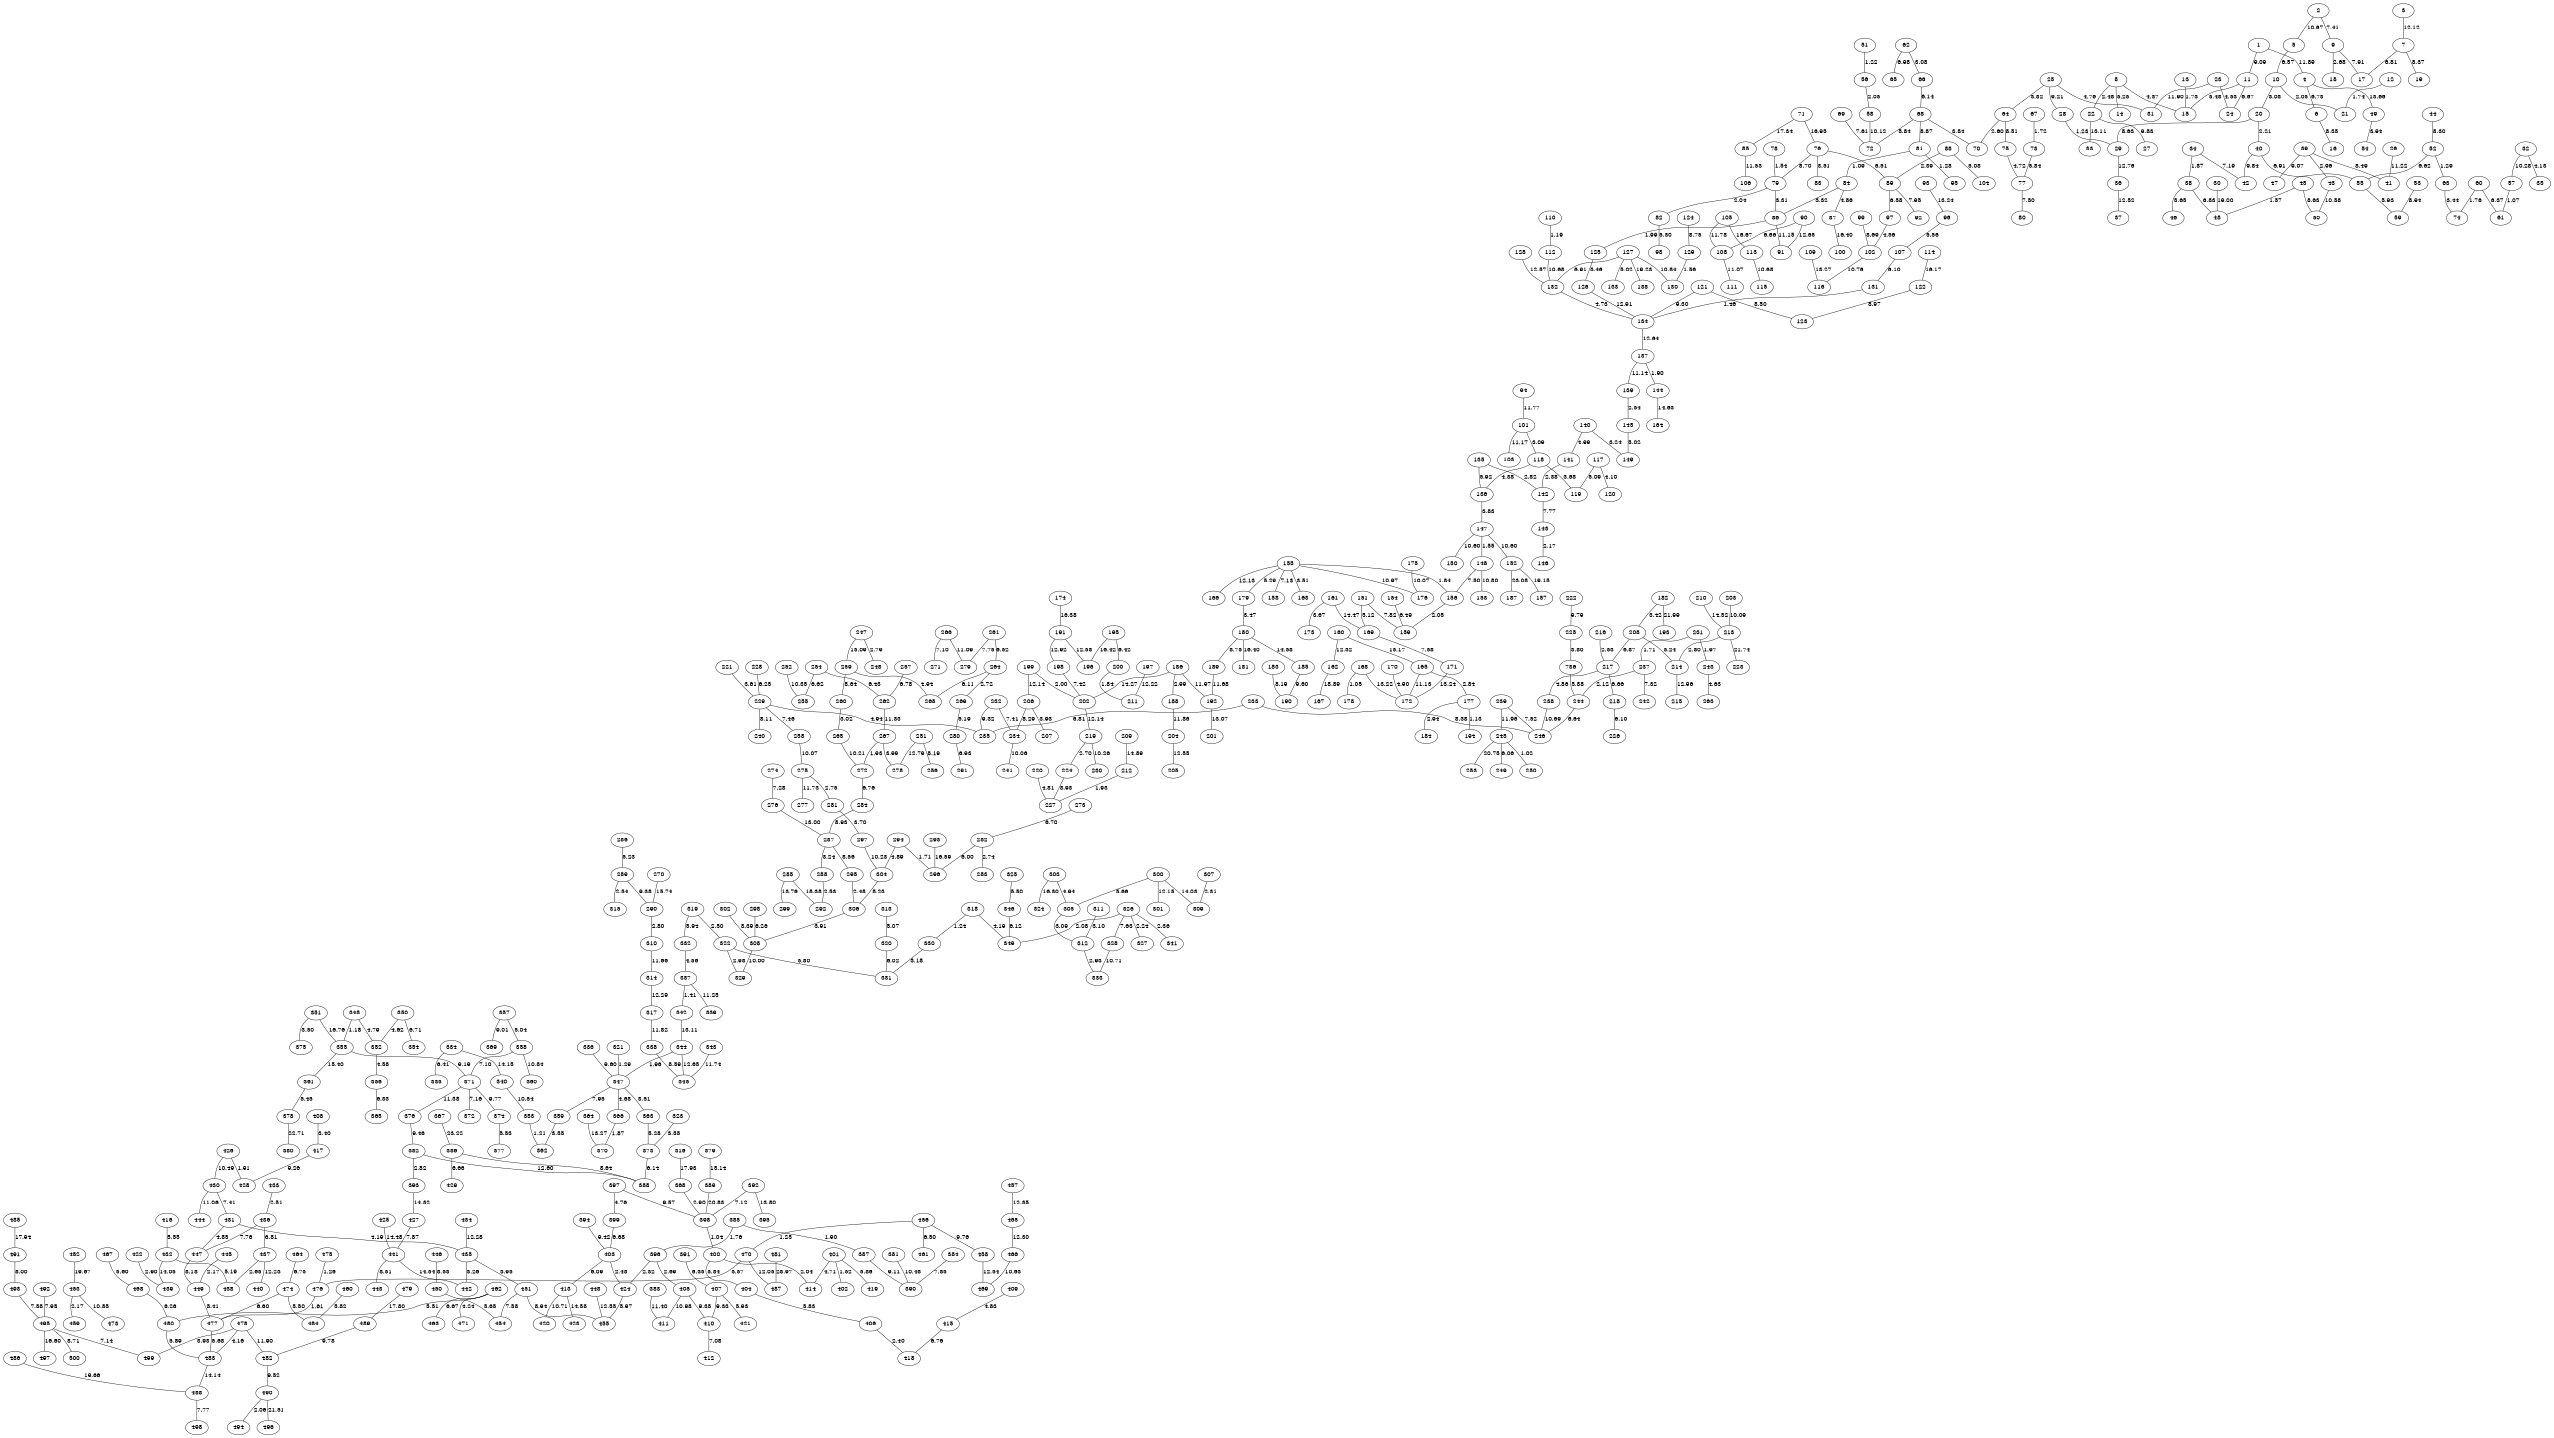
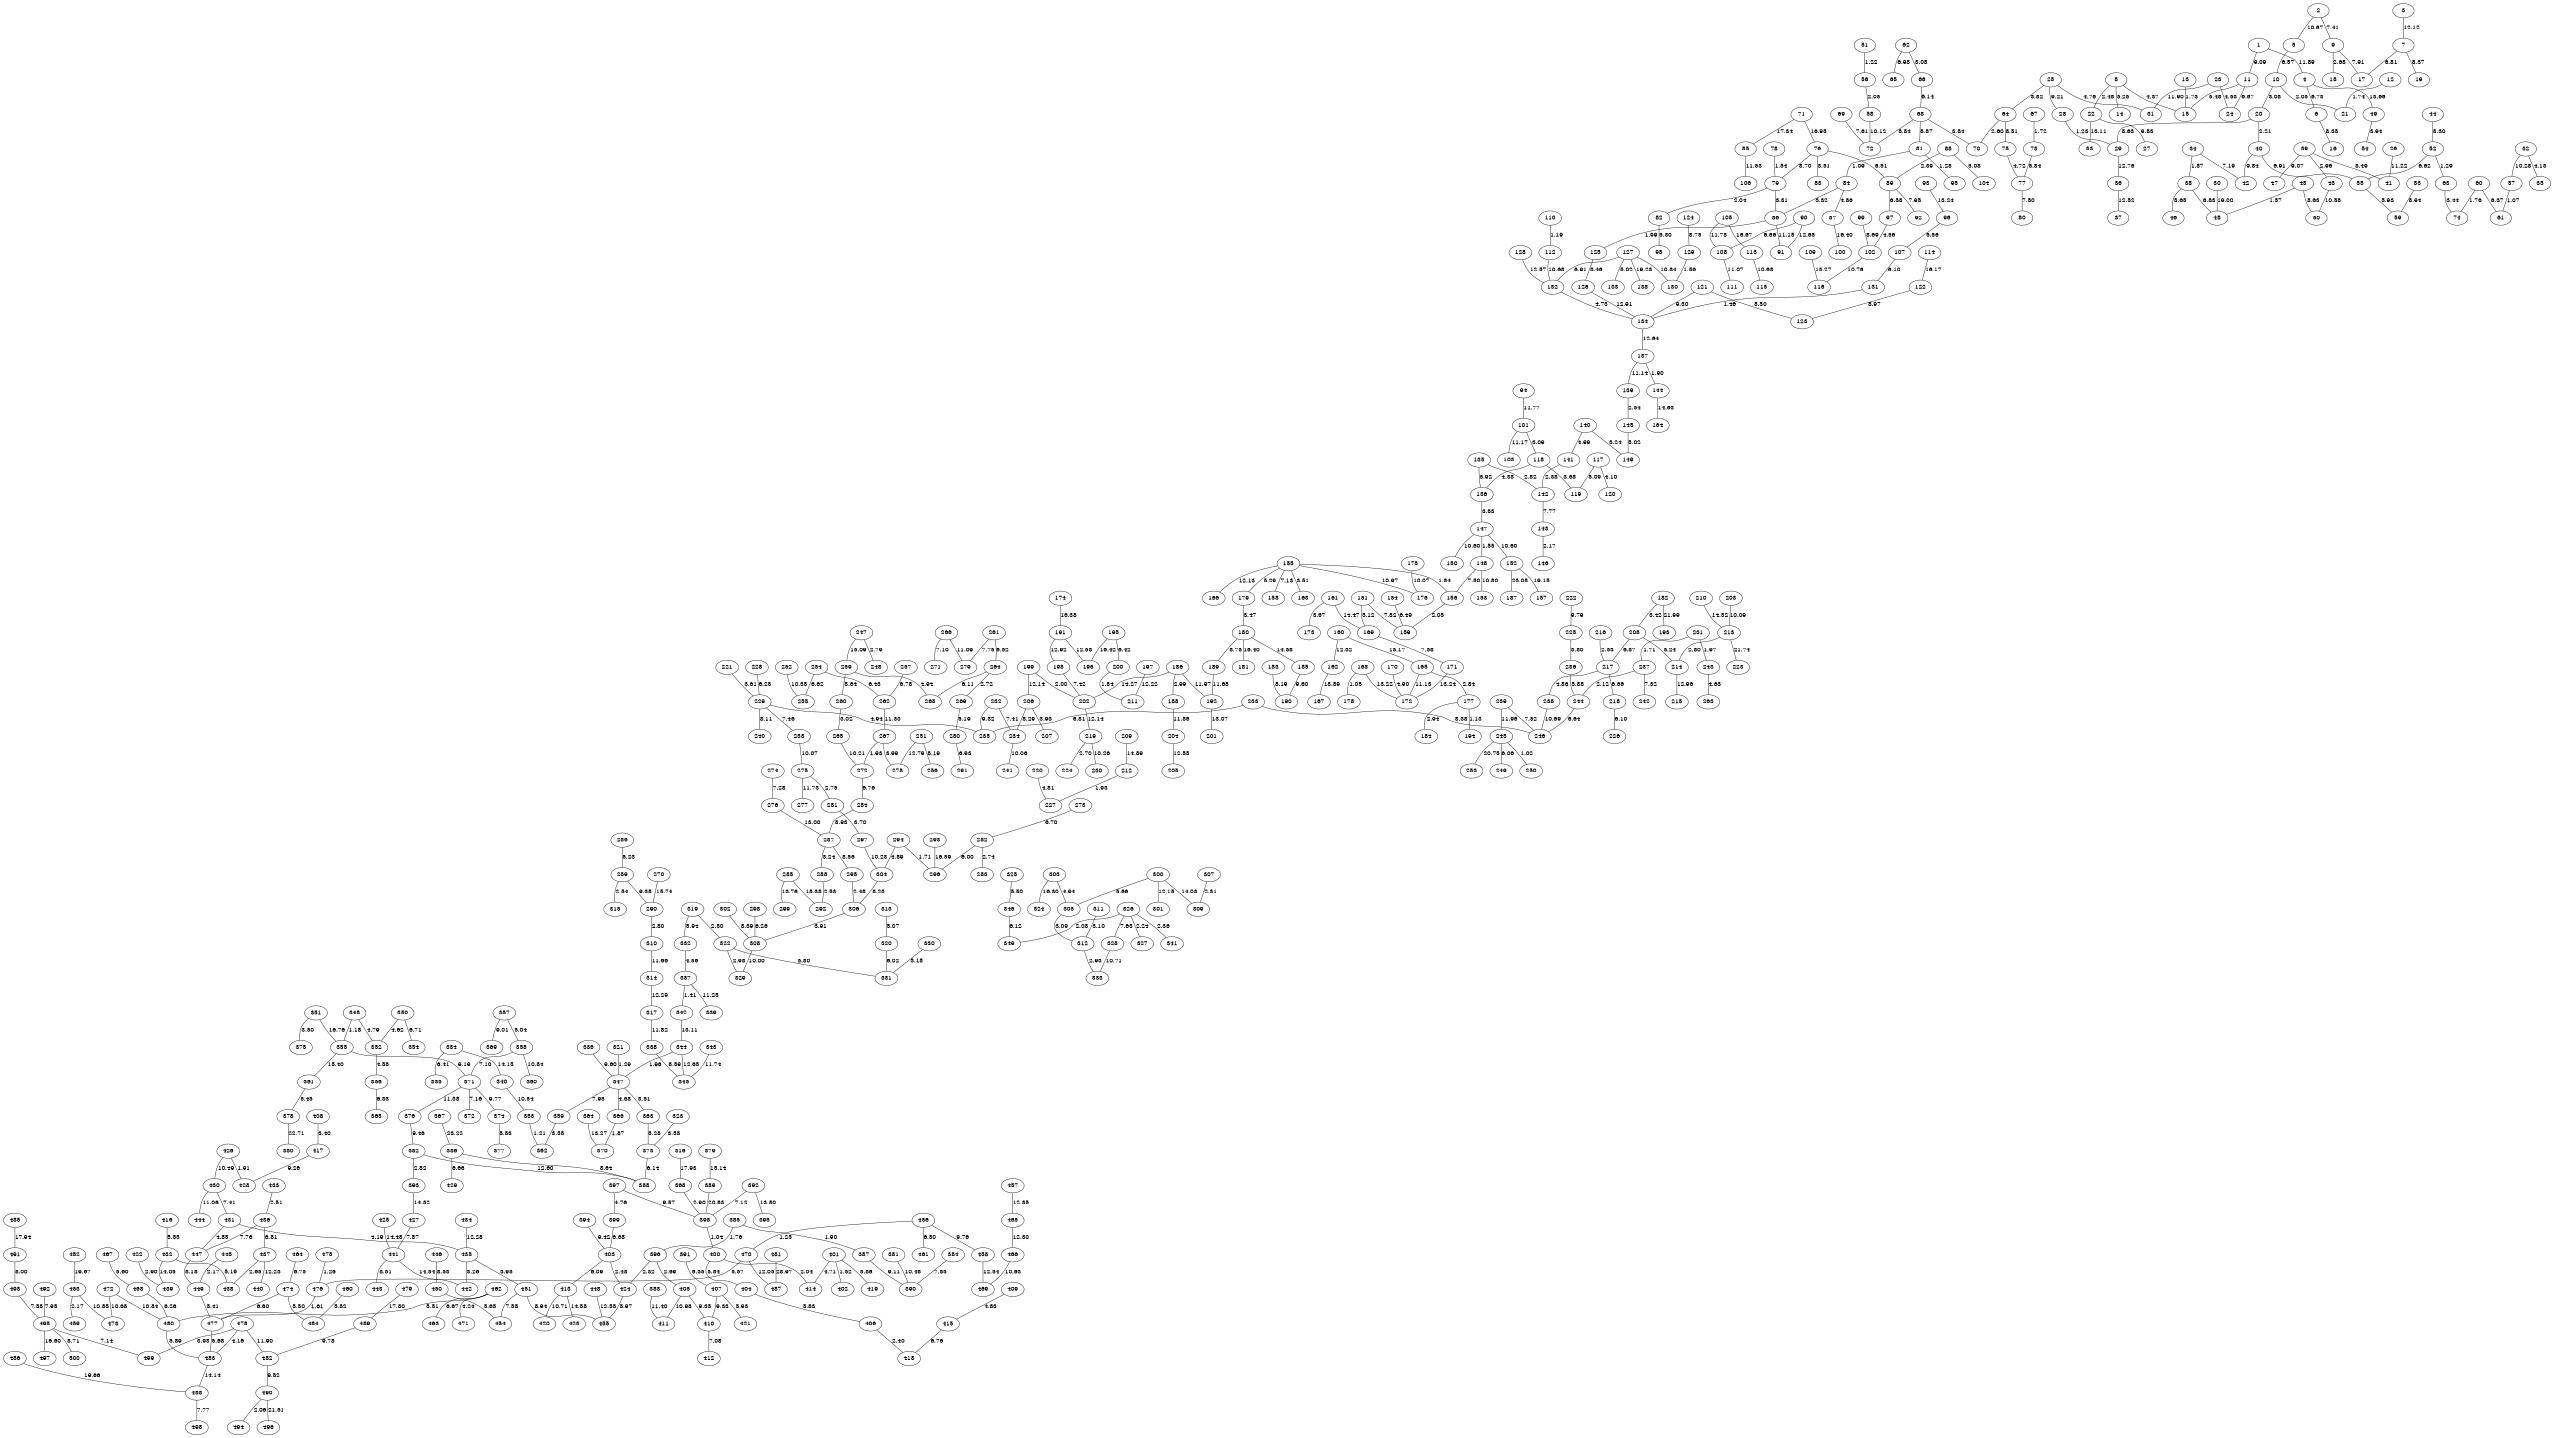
(1571, 667) -> (1571, 667)
(1059, 788) -> none
(973, 909) -> none
none -> (108, 1289)
